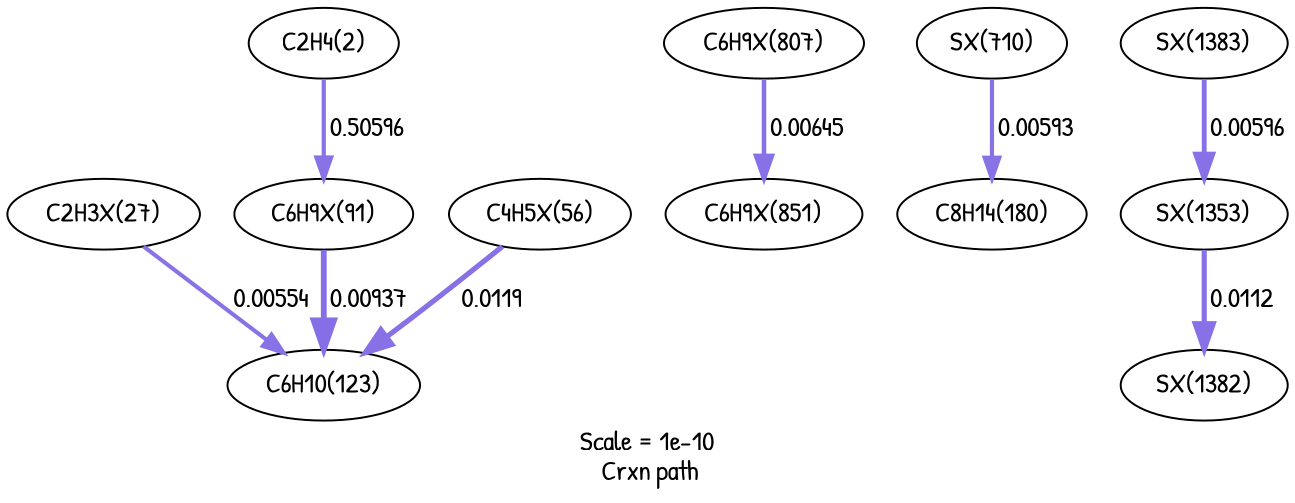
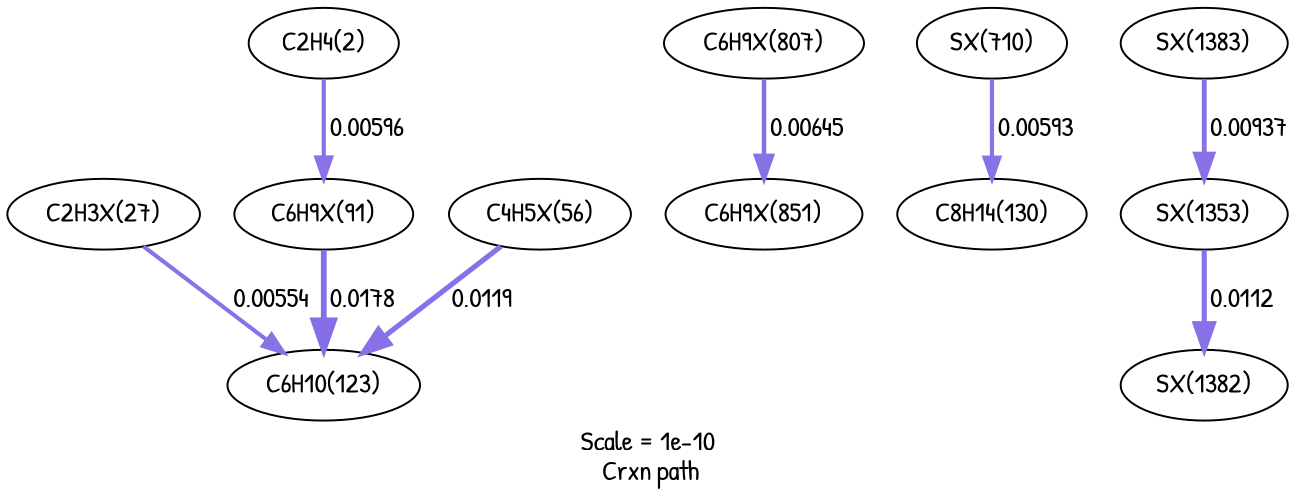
(364, 129) -> (364, 129)
(1245, 129) -> (1246, 129)
(992, 214) -> (992, 214)
(366, 300) -> (360, 300)
